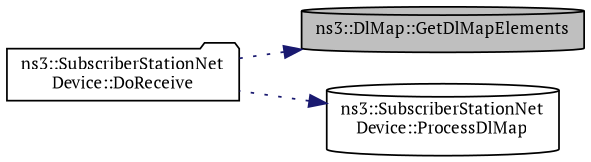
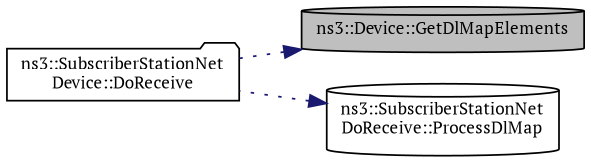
(443, 30) -> (443, 30)
(443, 120) -> (443, 120)
